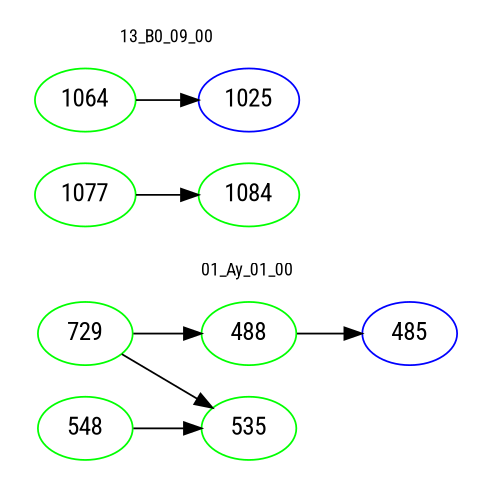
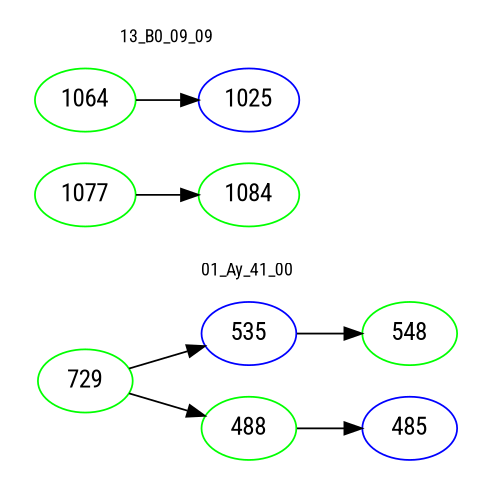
(167, 38) -> (167, 38)
(248, 271) -> (248, 271)
(159, 428) -> (321, 334)
(249, 428) -> (249, 334)
